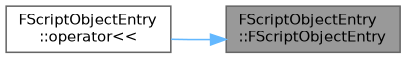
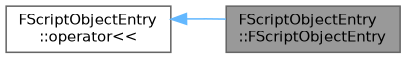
(191, 40) -> (206, 19)
